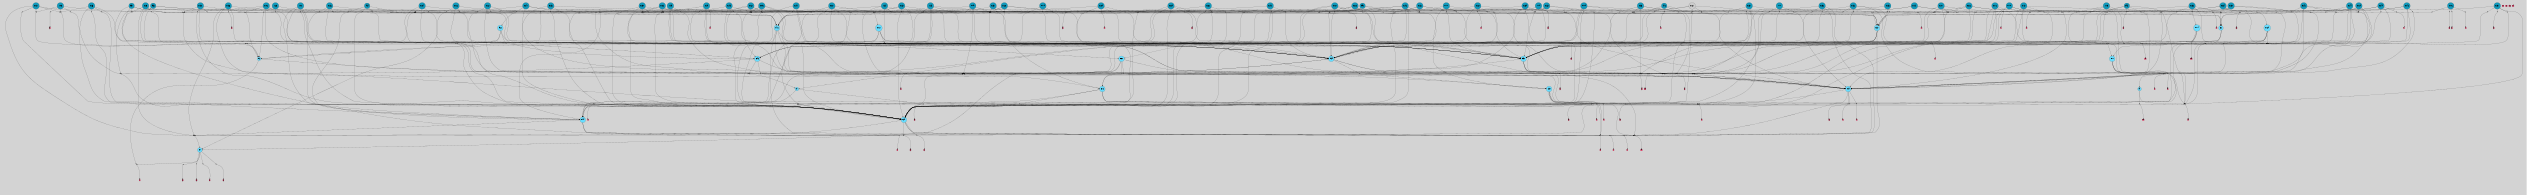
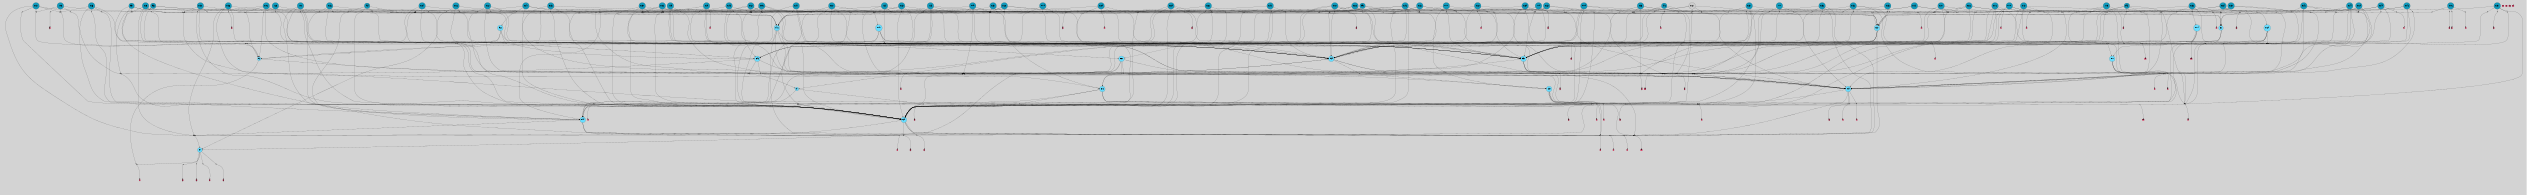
(879, 28) -> (879, 28)
(2140, 89) -> none
